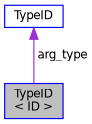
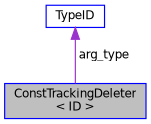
(34, 101) -> (75, 101)
